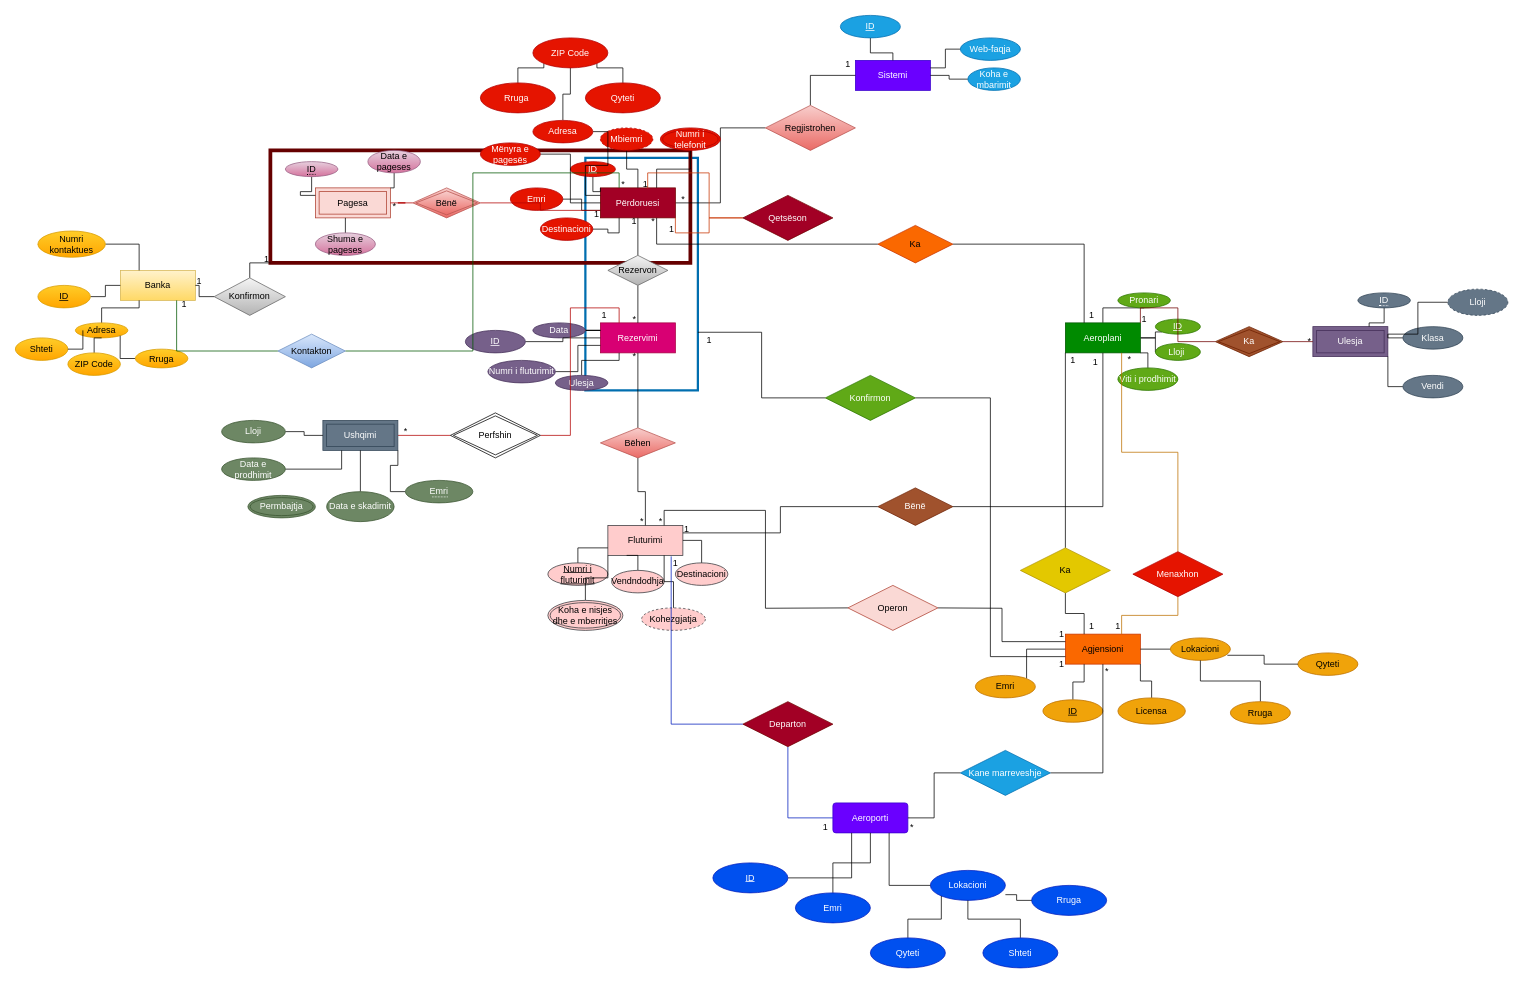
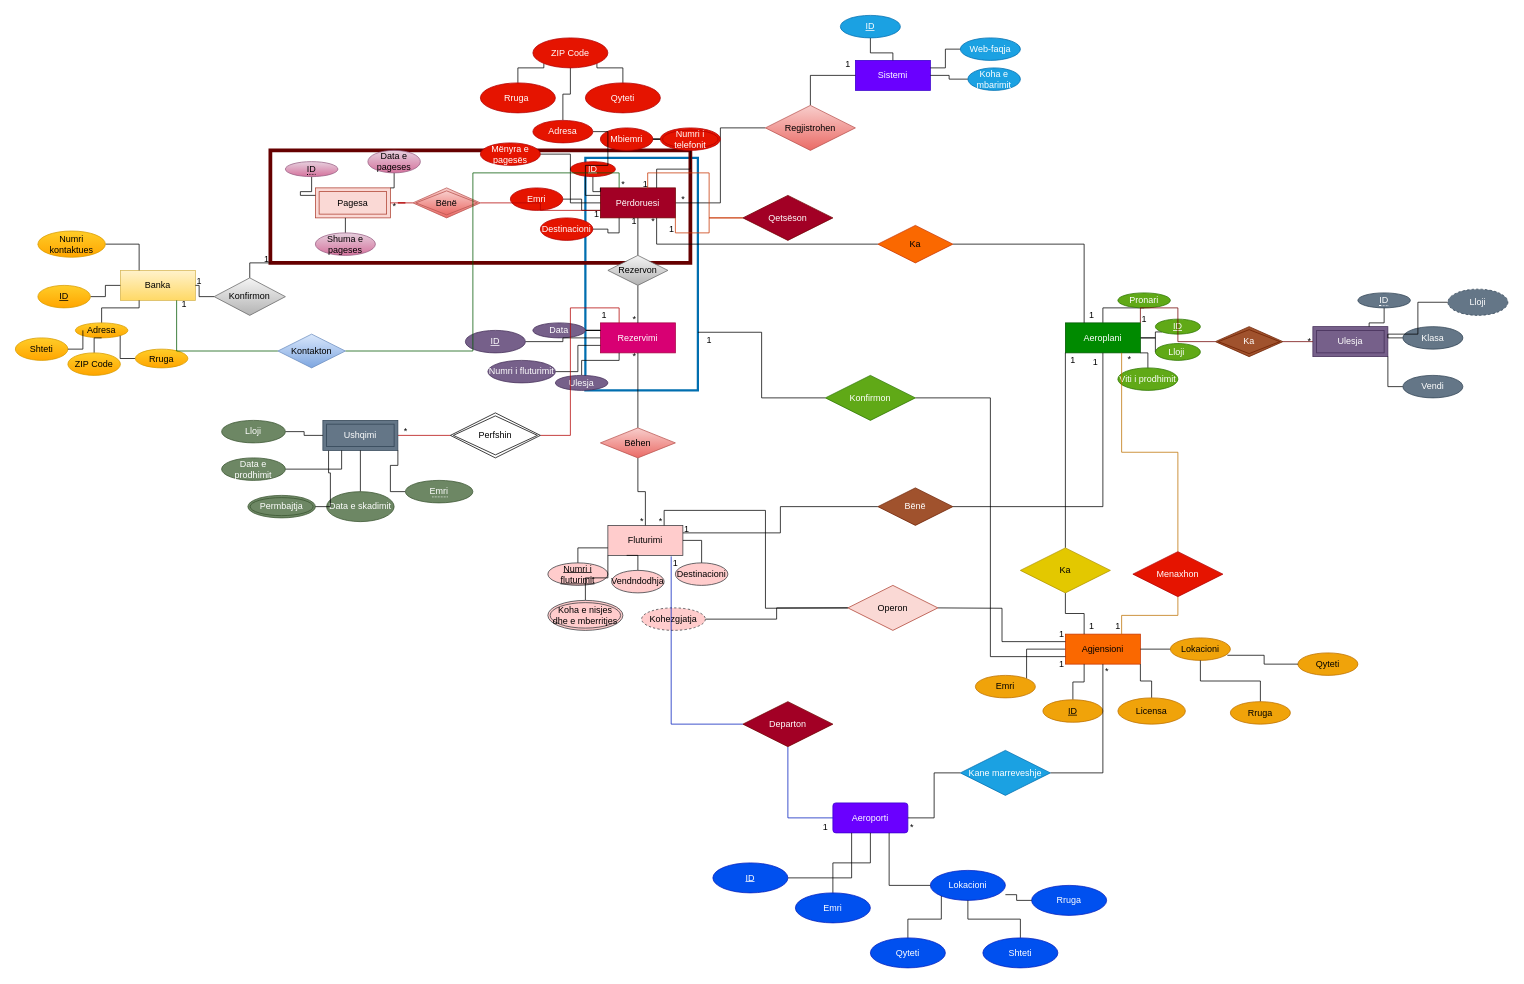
(627, 139) -> (627, 139)
(632, 169) -> (657, 139)
none -> (330, 486)
(669, 582) -> (746, 619)
